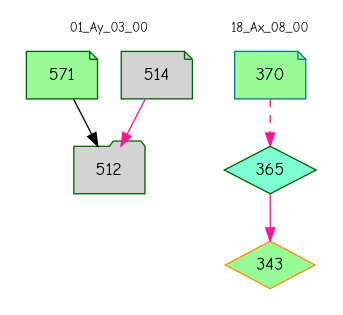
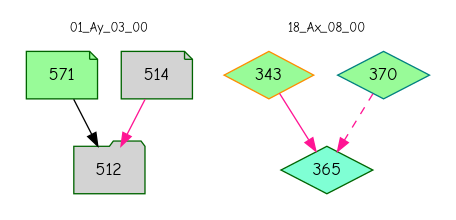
(270, 75) -> (384, 75)
(270, 211) -> (294, 117)
